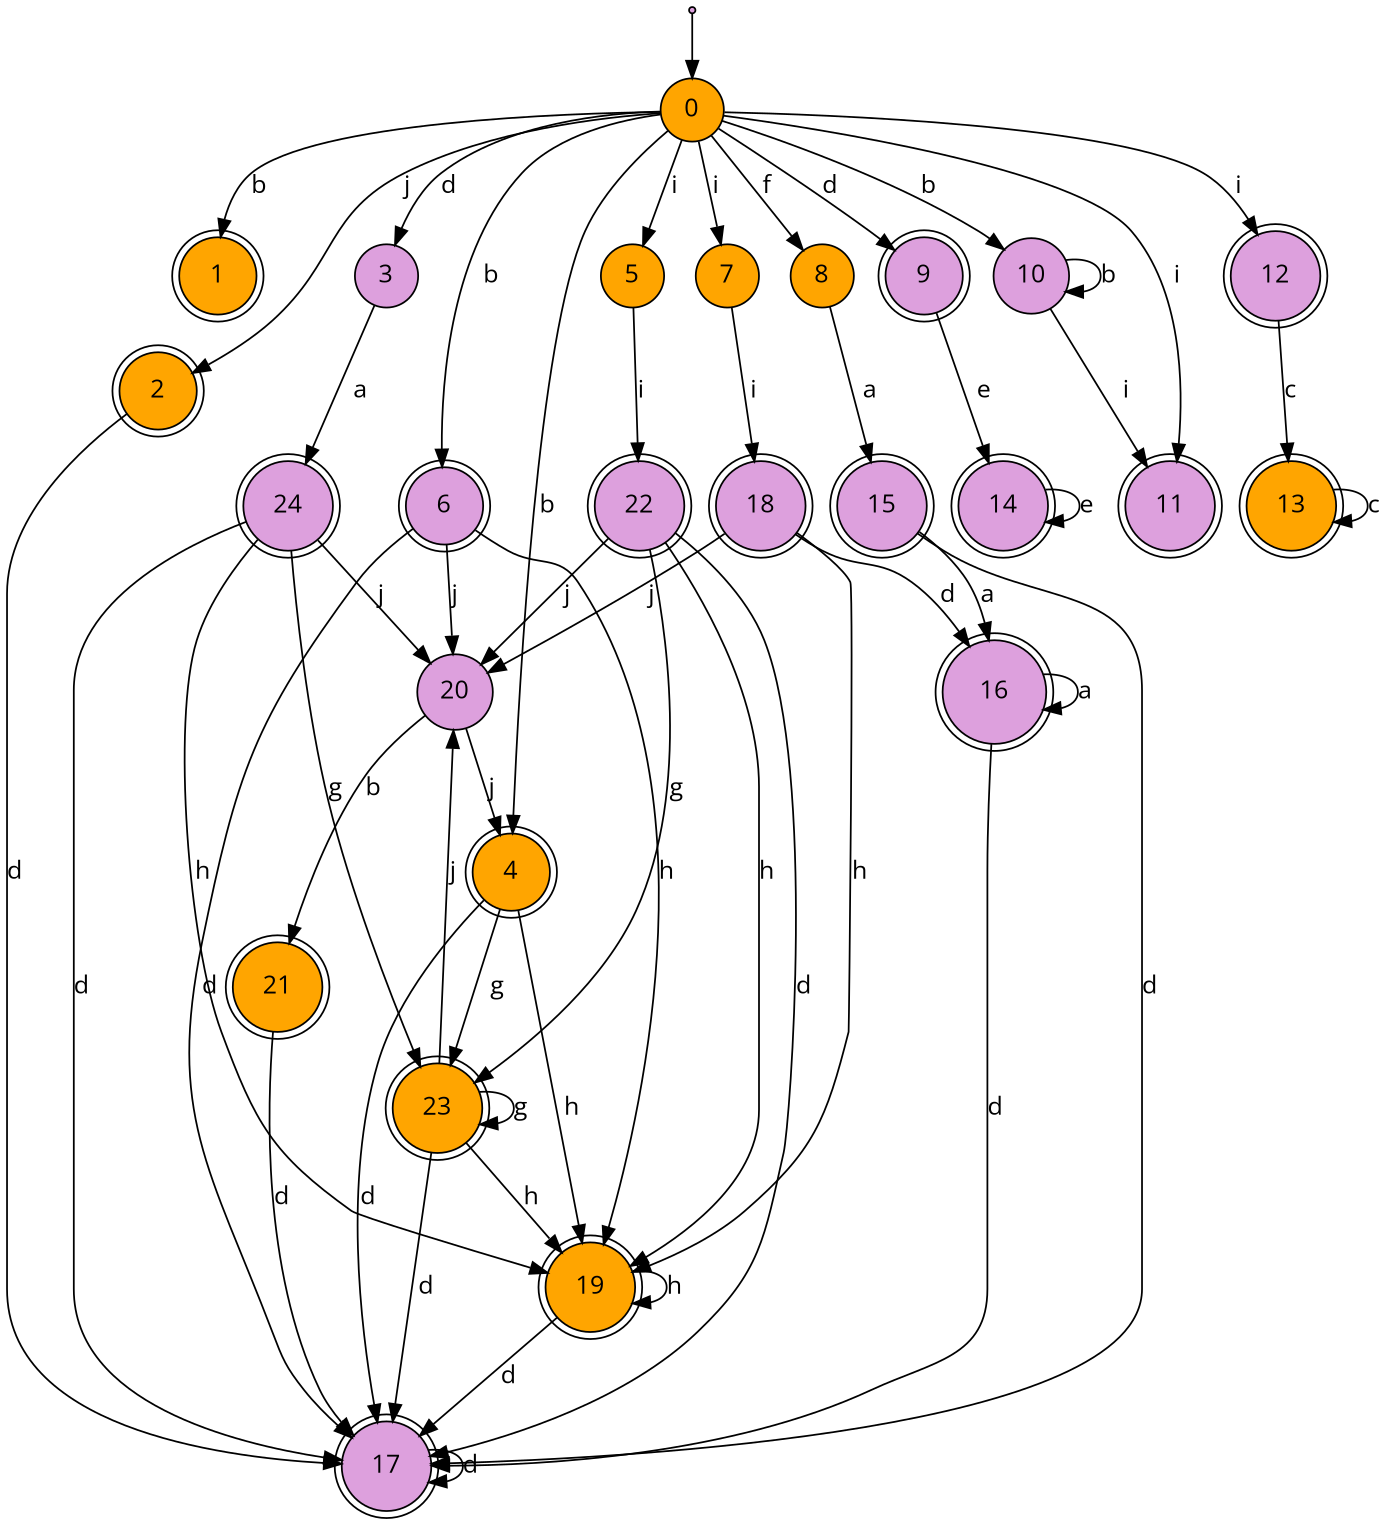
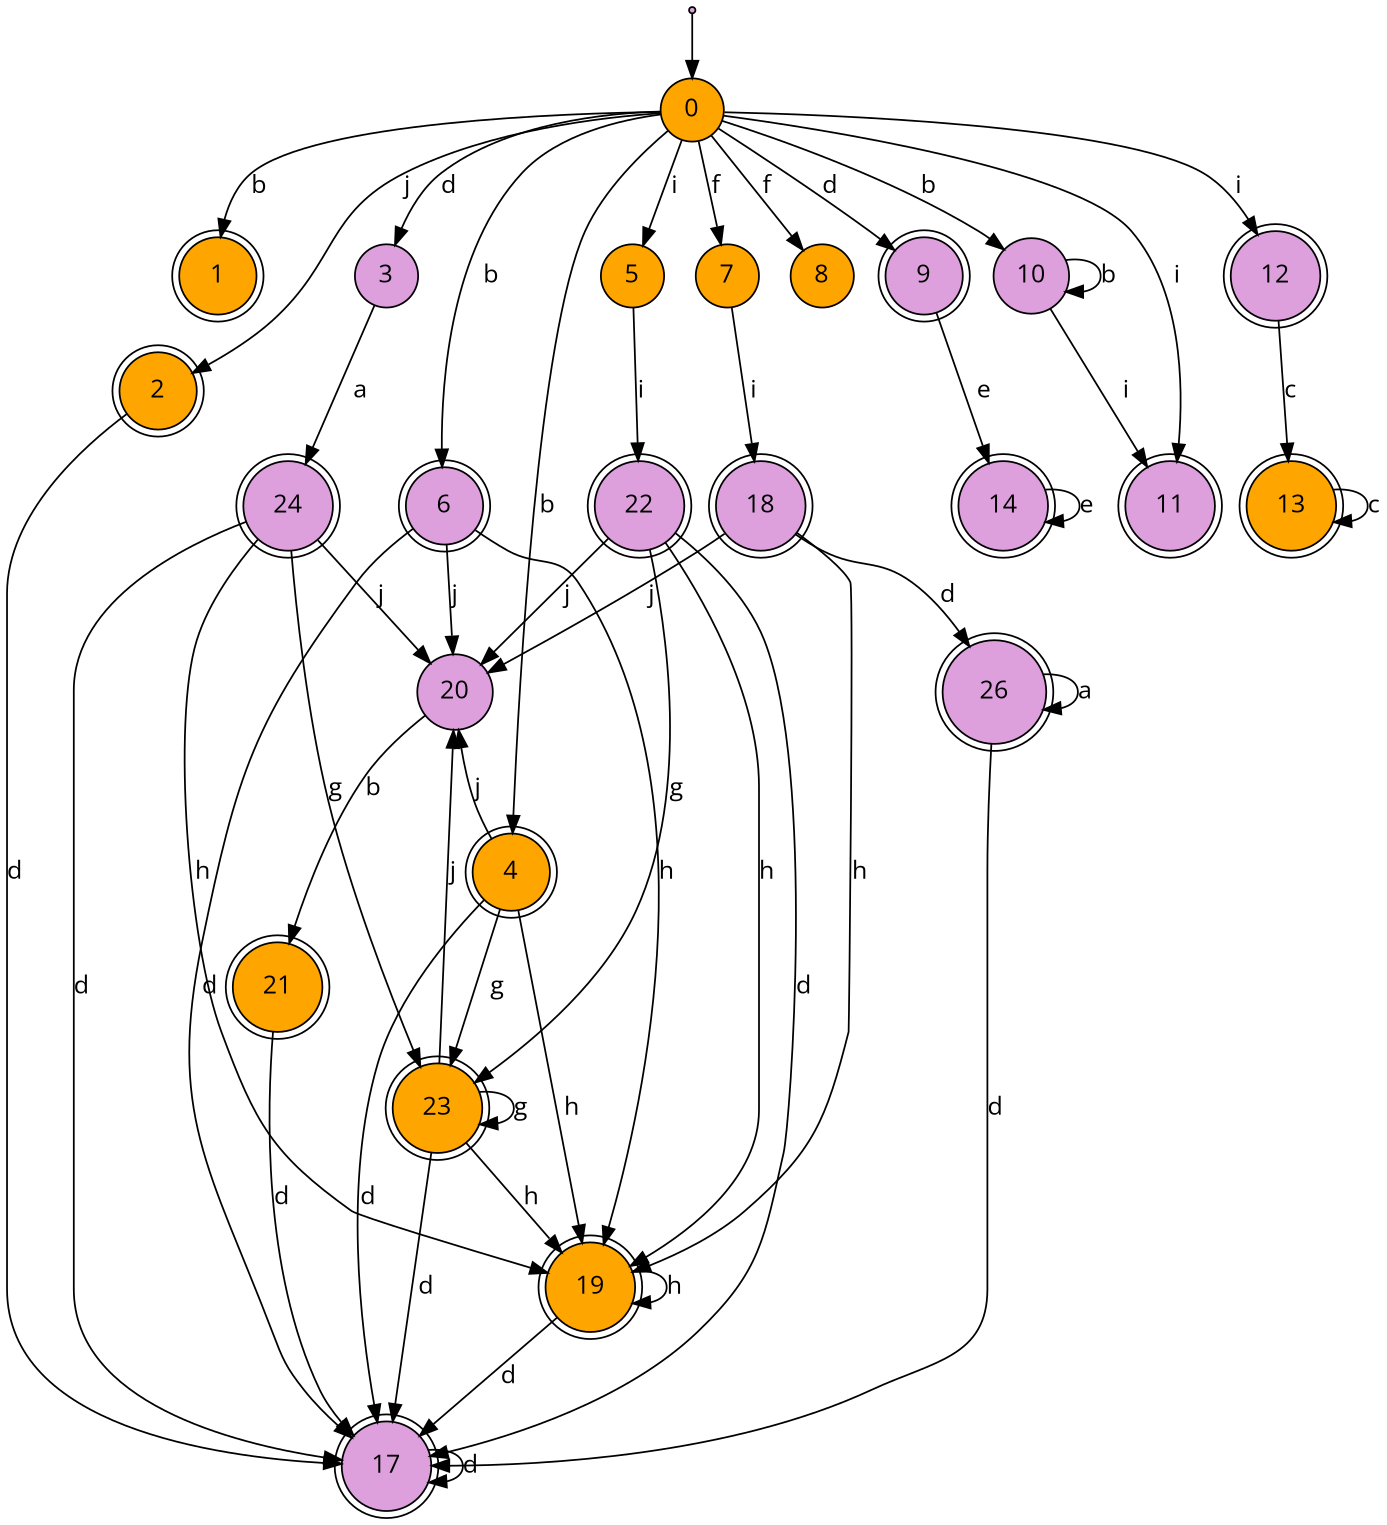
(716, 186) -> (716, 186)
(882, 506) -> none
(994, 692) -> (994, 692)
(480, 773) -> (472, 795)
